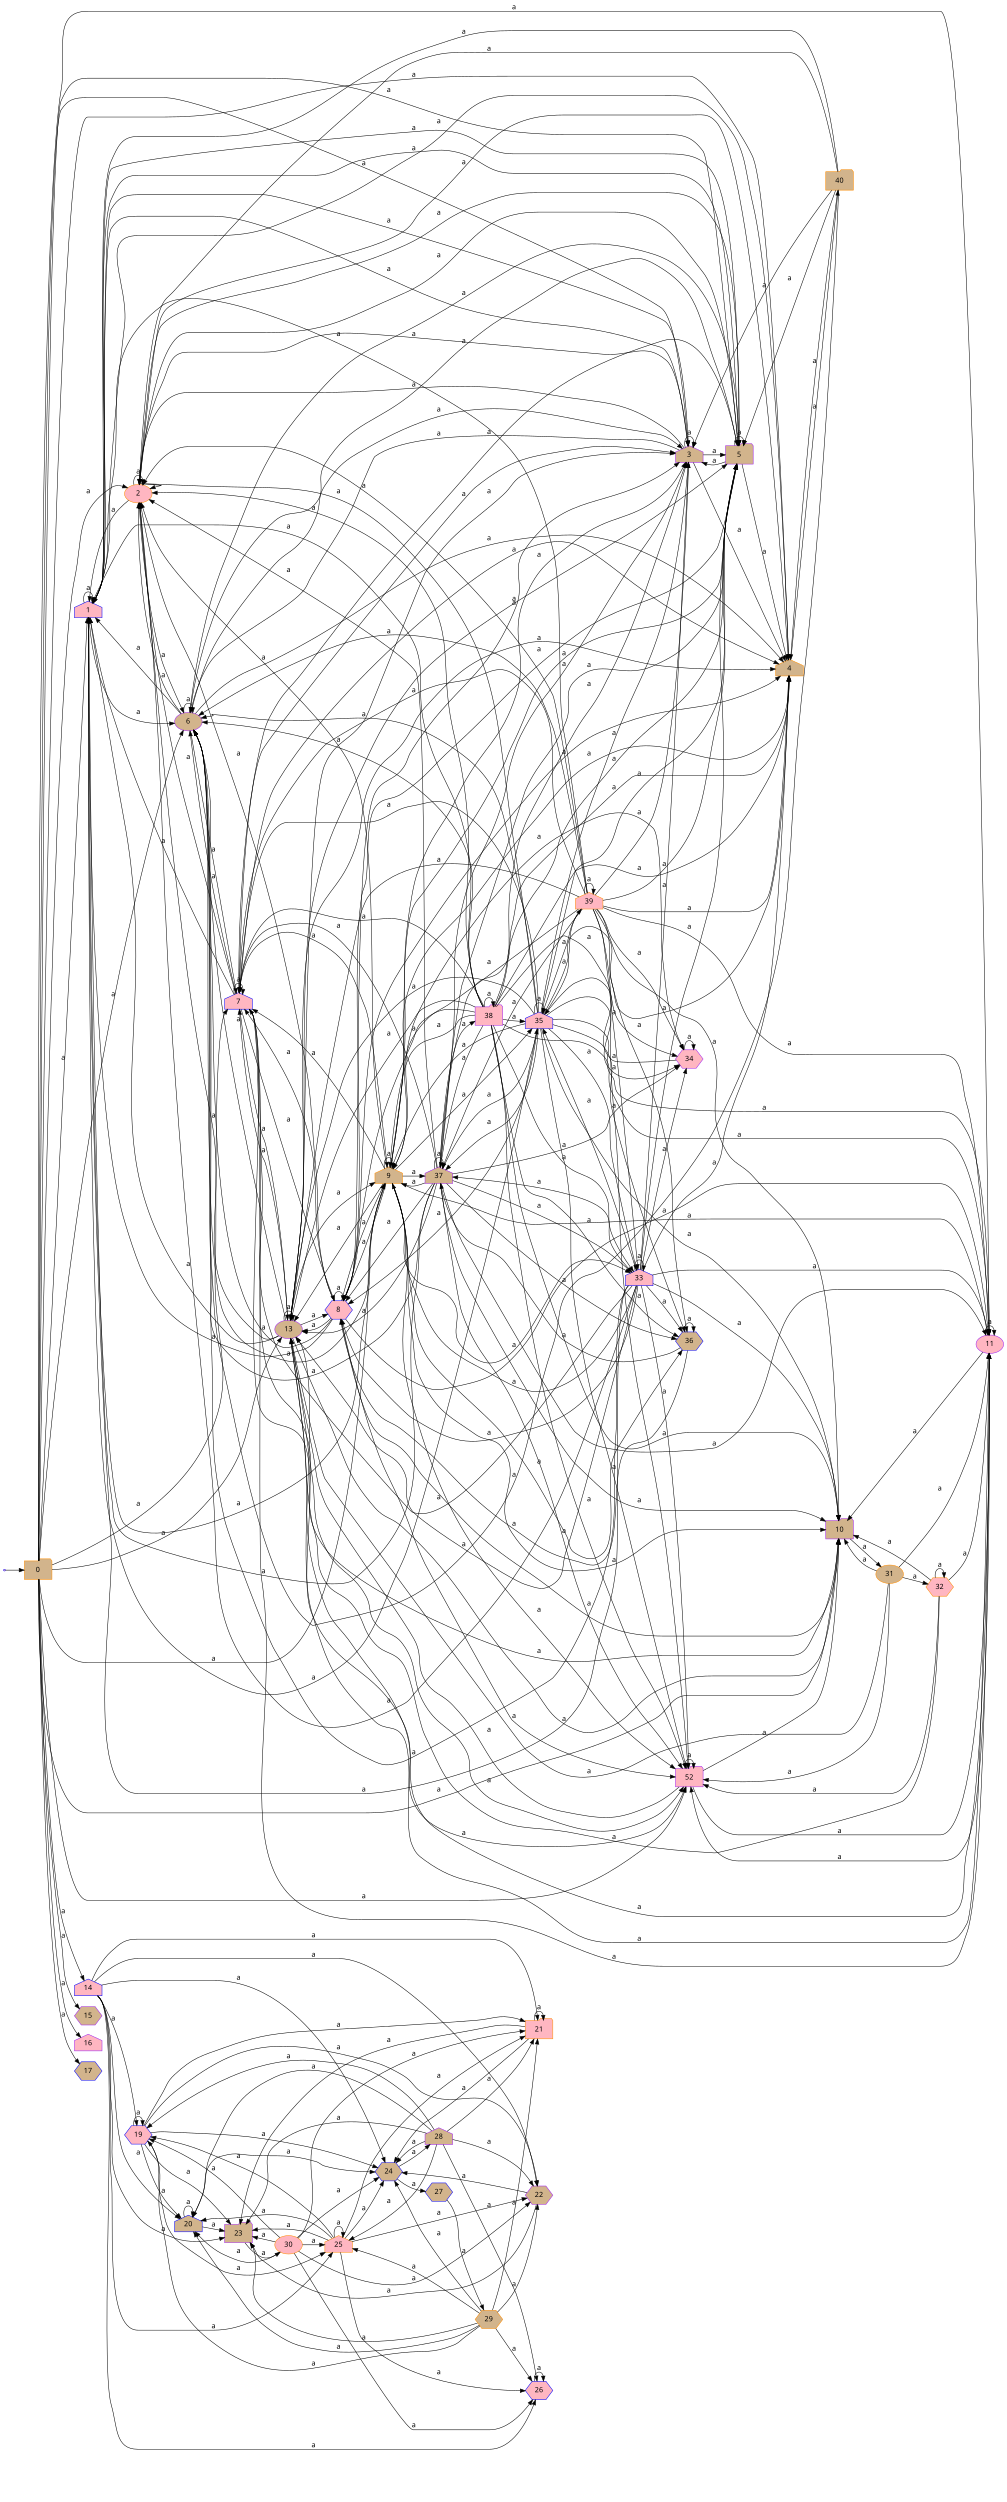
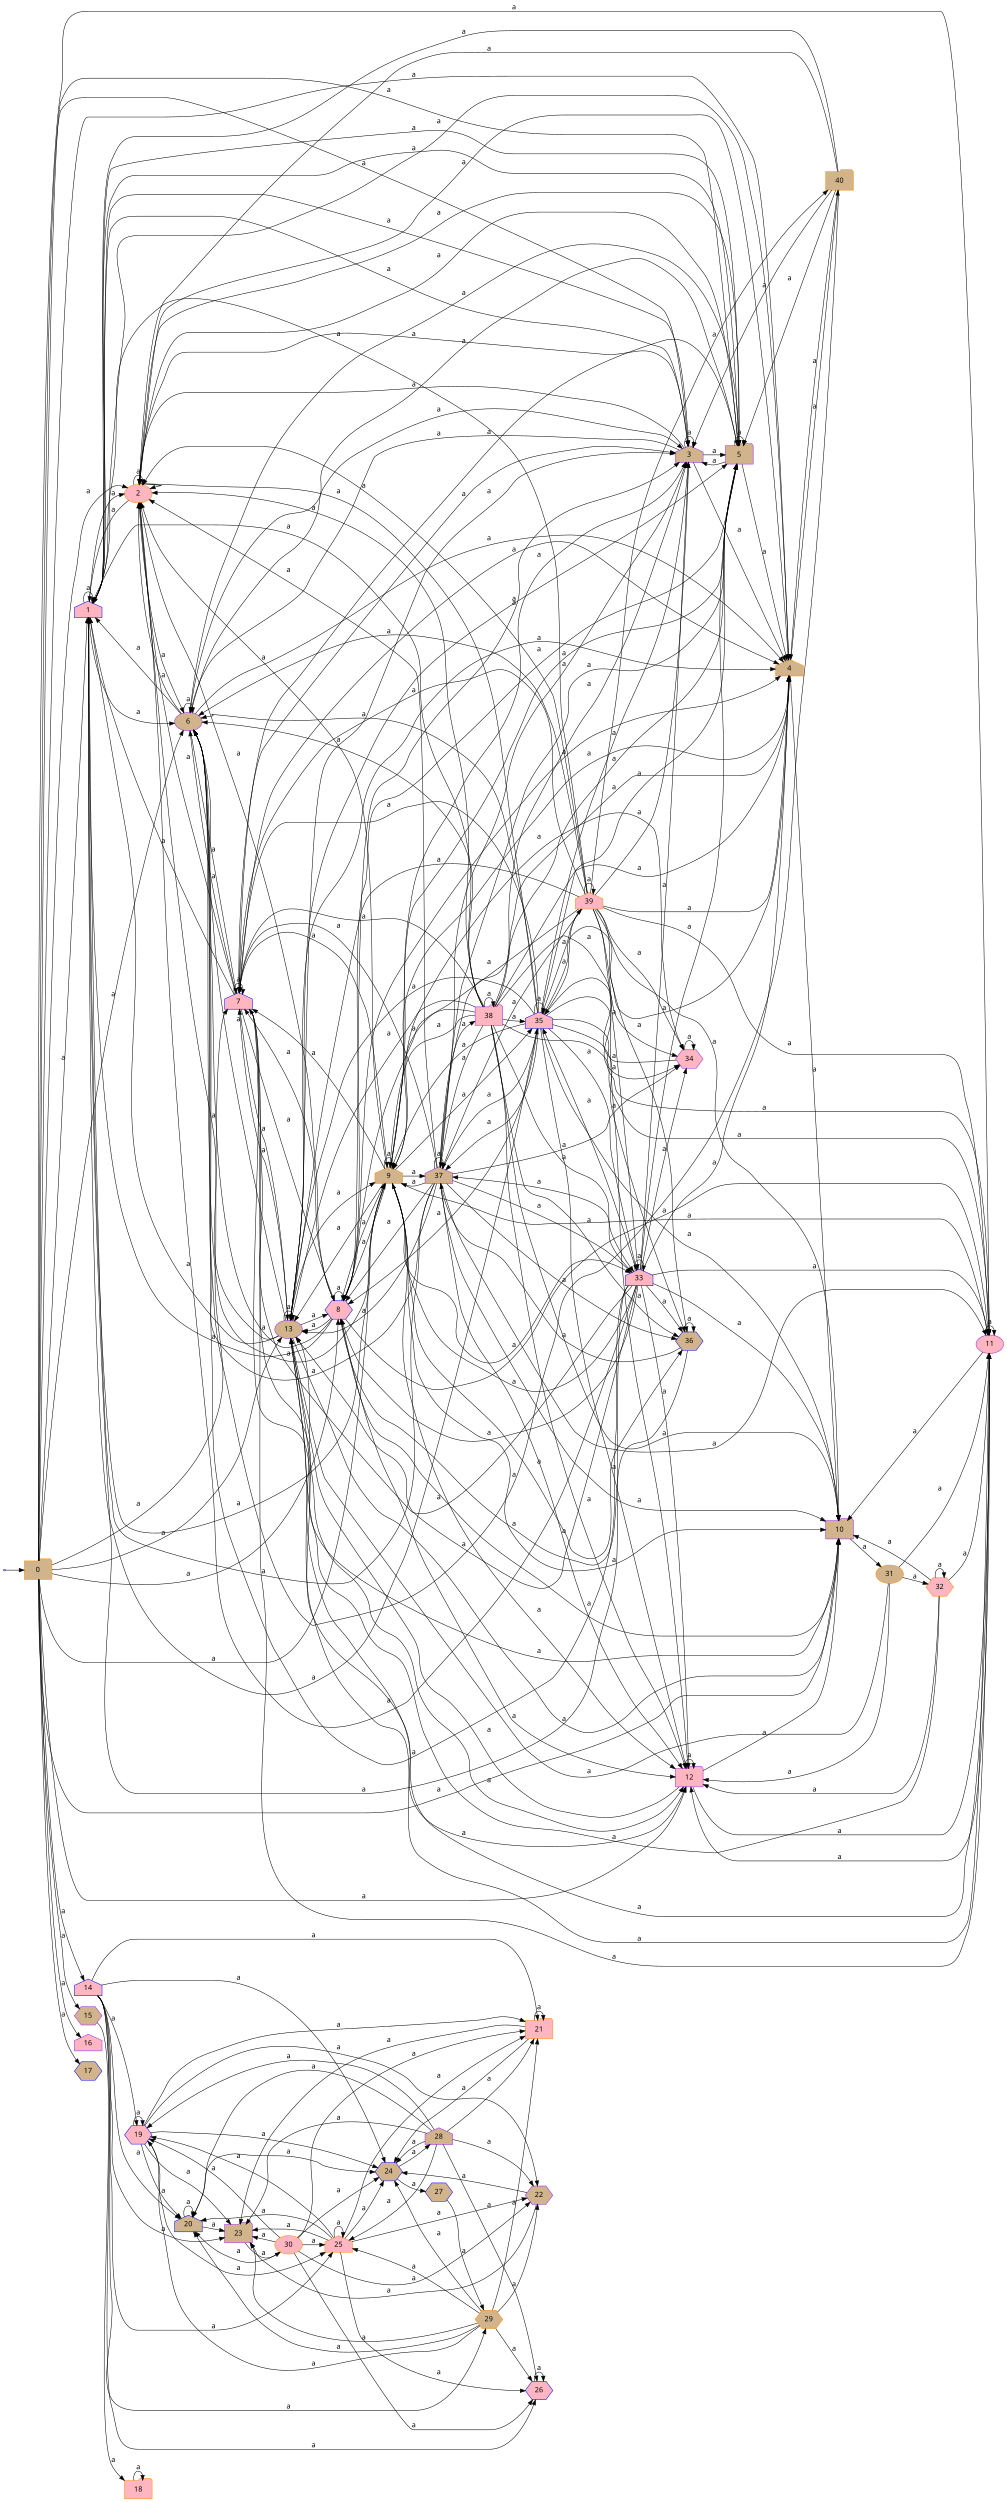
none -> (96, 545)
(719, 710) -> (640, 519)
none -> (268, 1538)
(859, 1560) -> (814, 1096)
(689, 1778) -> (689, 1778)
(368, 1967) -> (115, 2403)
none -> (138, 2490)
